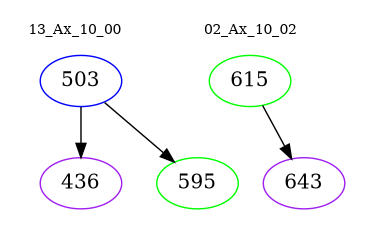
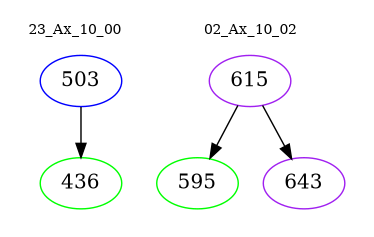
(75, 31) -> (75, 31)
(250, 81) -> (250, 81)
(124, 119) -> (227, 125)
(81, 183) -> (81, 183)
